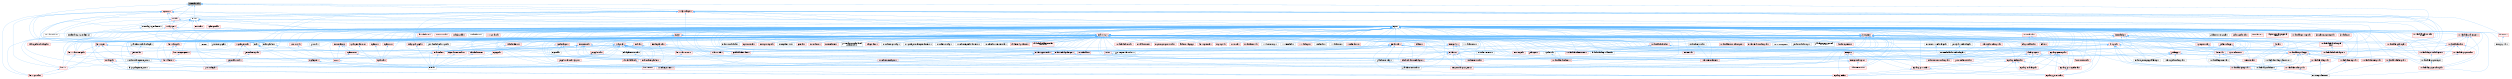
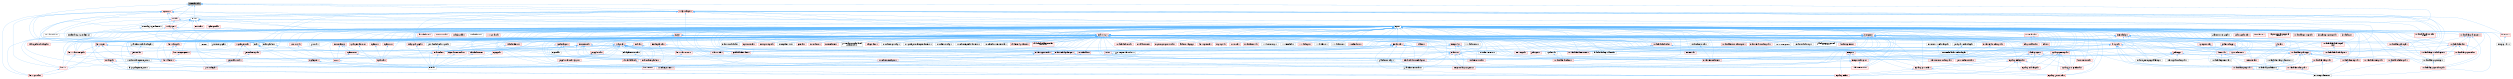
(1321, 44) -> (1322, 44)
